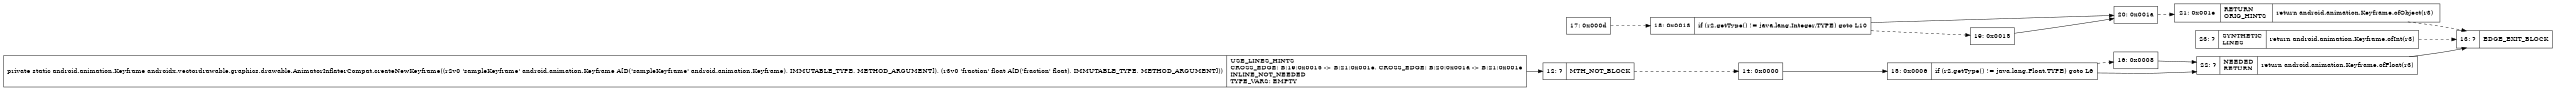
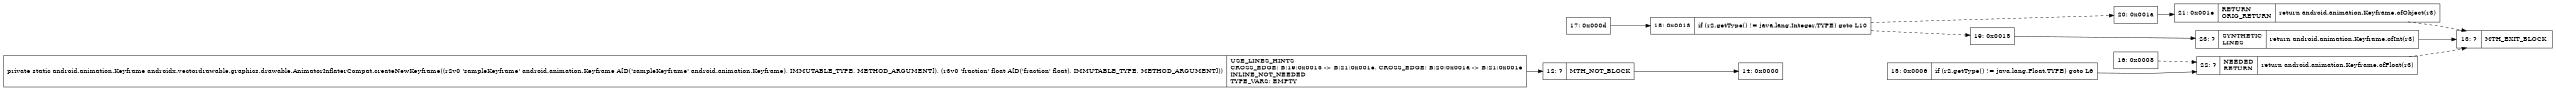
(2164, 15) -> (2164, 15)
(2245, 16) -> (2247, 16)
(1990, 19) -> (1990, 19)
(1628, 26) -> (1628, 26)
(2062, 27) -> (2103, 37)
(2435, 39) -> (2435, 39)
(2516, 39) -> (2516, 39)
(2436, 53) -> (2436, 53)
(2175, 61) -> (2175, 61)
(2103, 63) -> none
(1684, 71) -> (1684, 71)
(1833, 71) -> none
